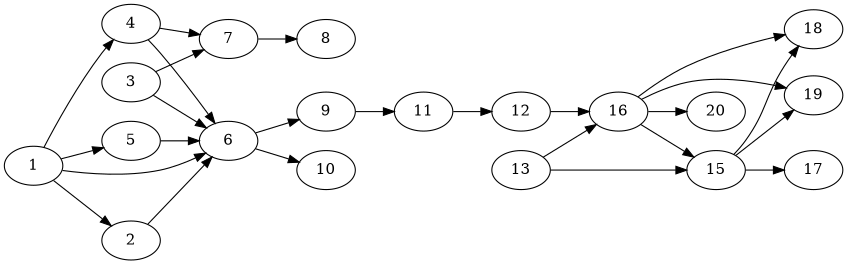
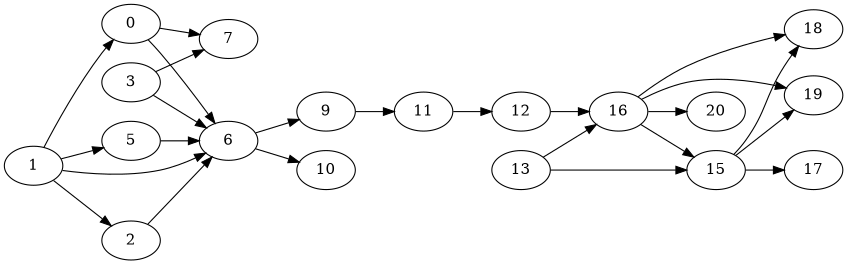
(131, 24) -> (131, 24)
(326, 39) -> none
